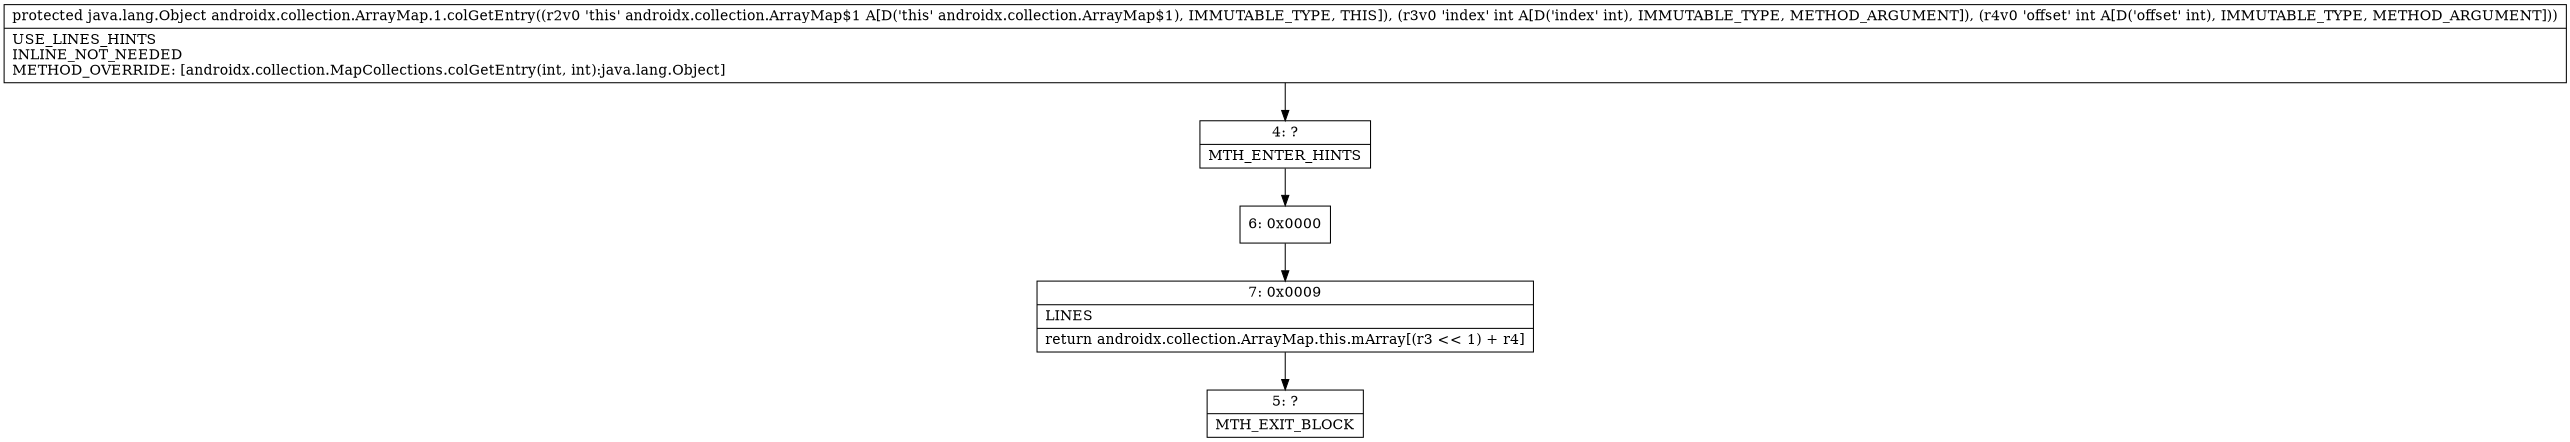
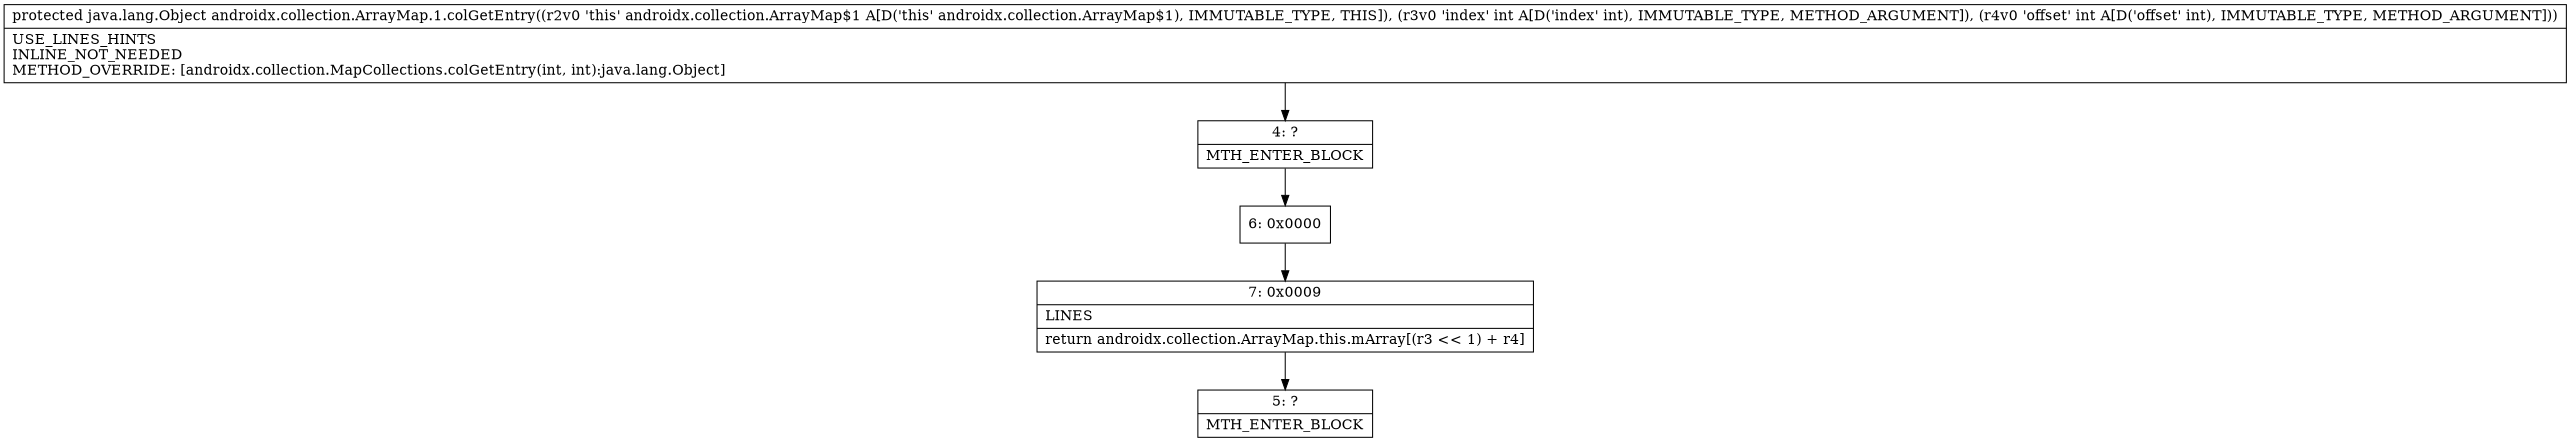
(1285, 156) -> (1285, 156)
(1285, 425) -> (1285, 425)
